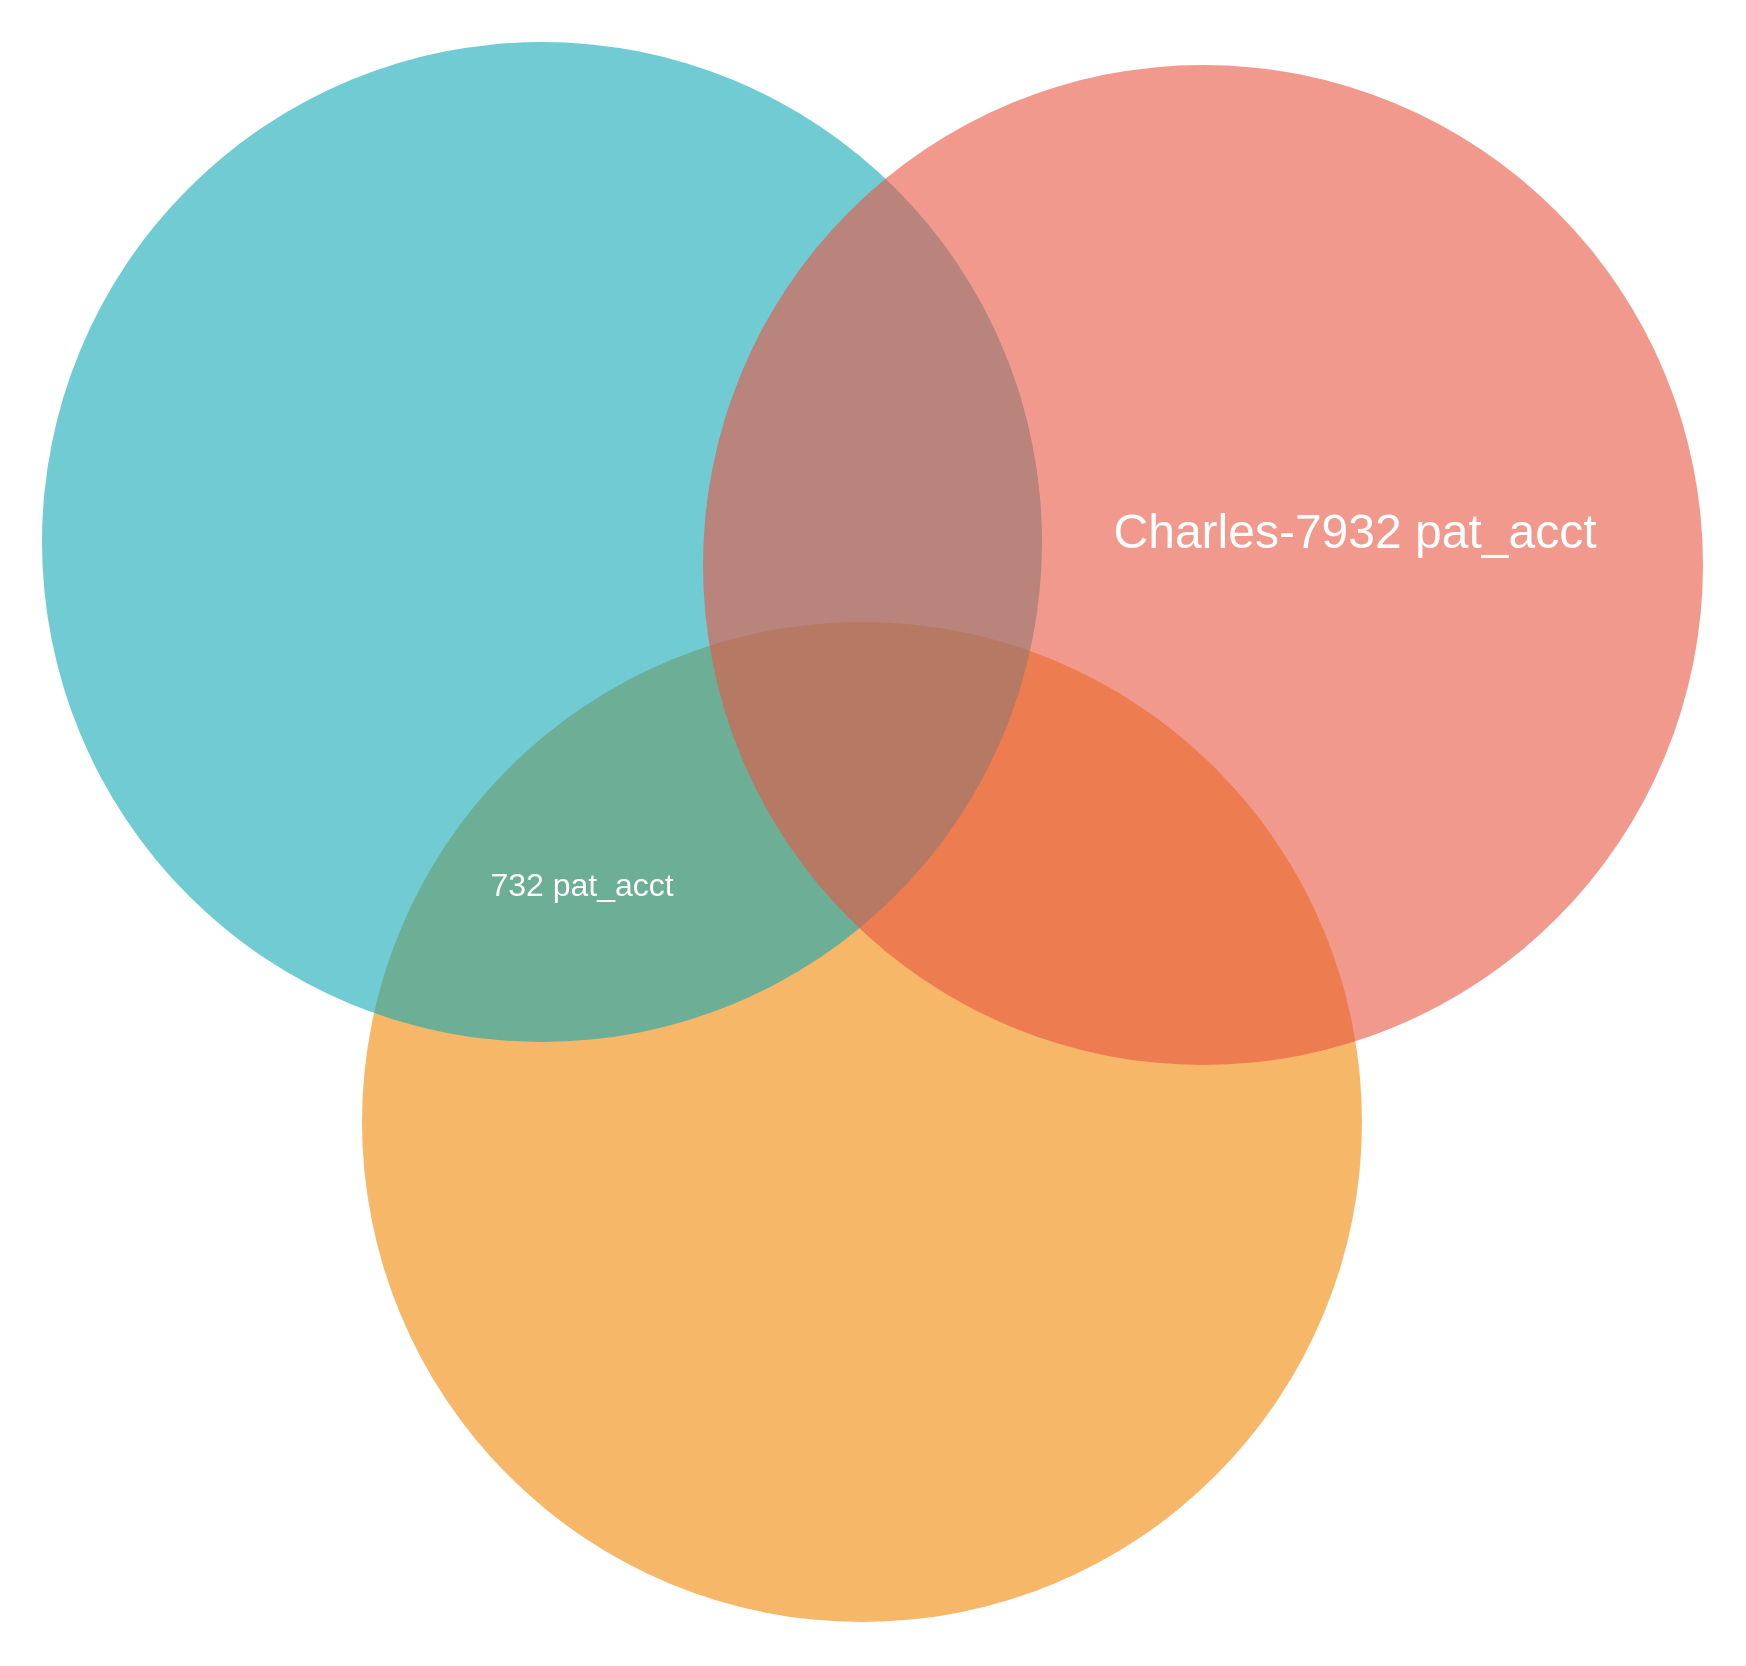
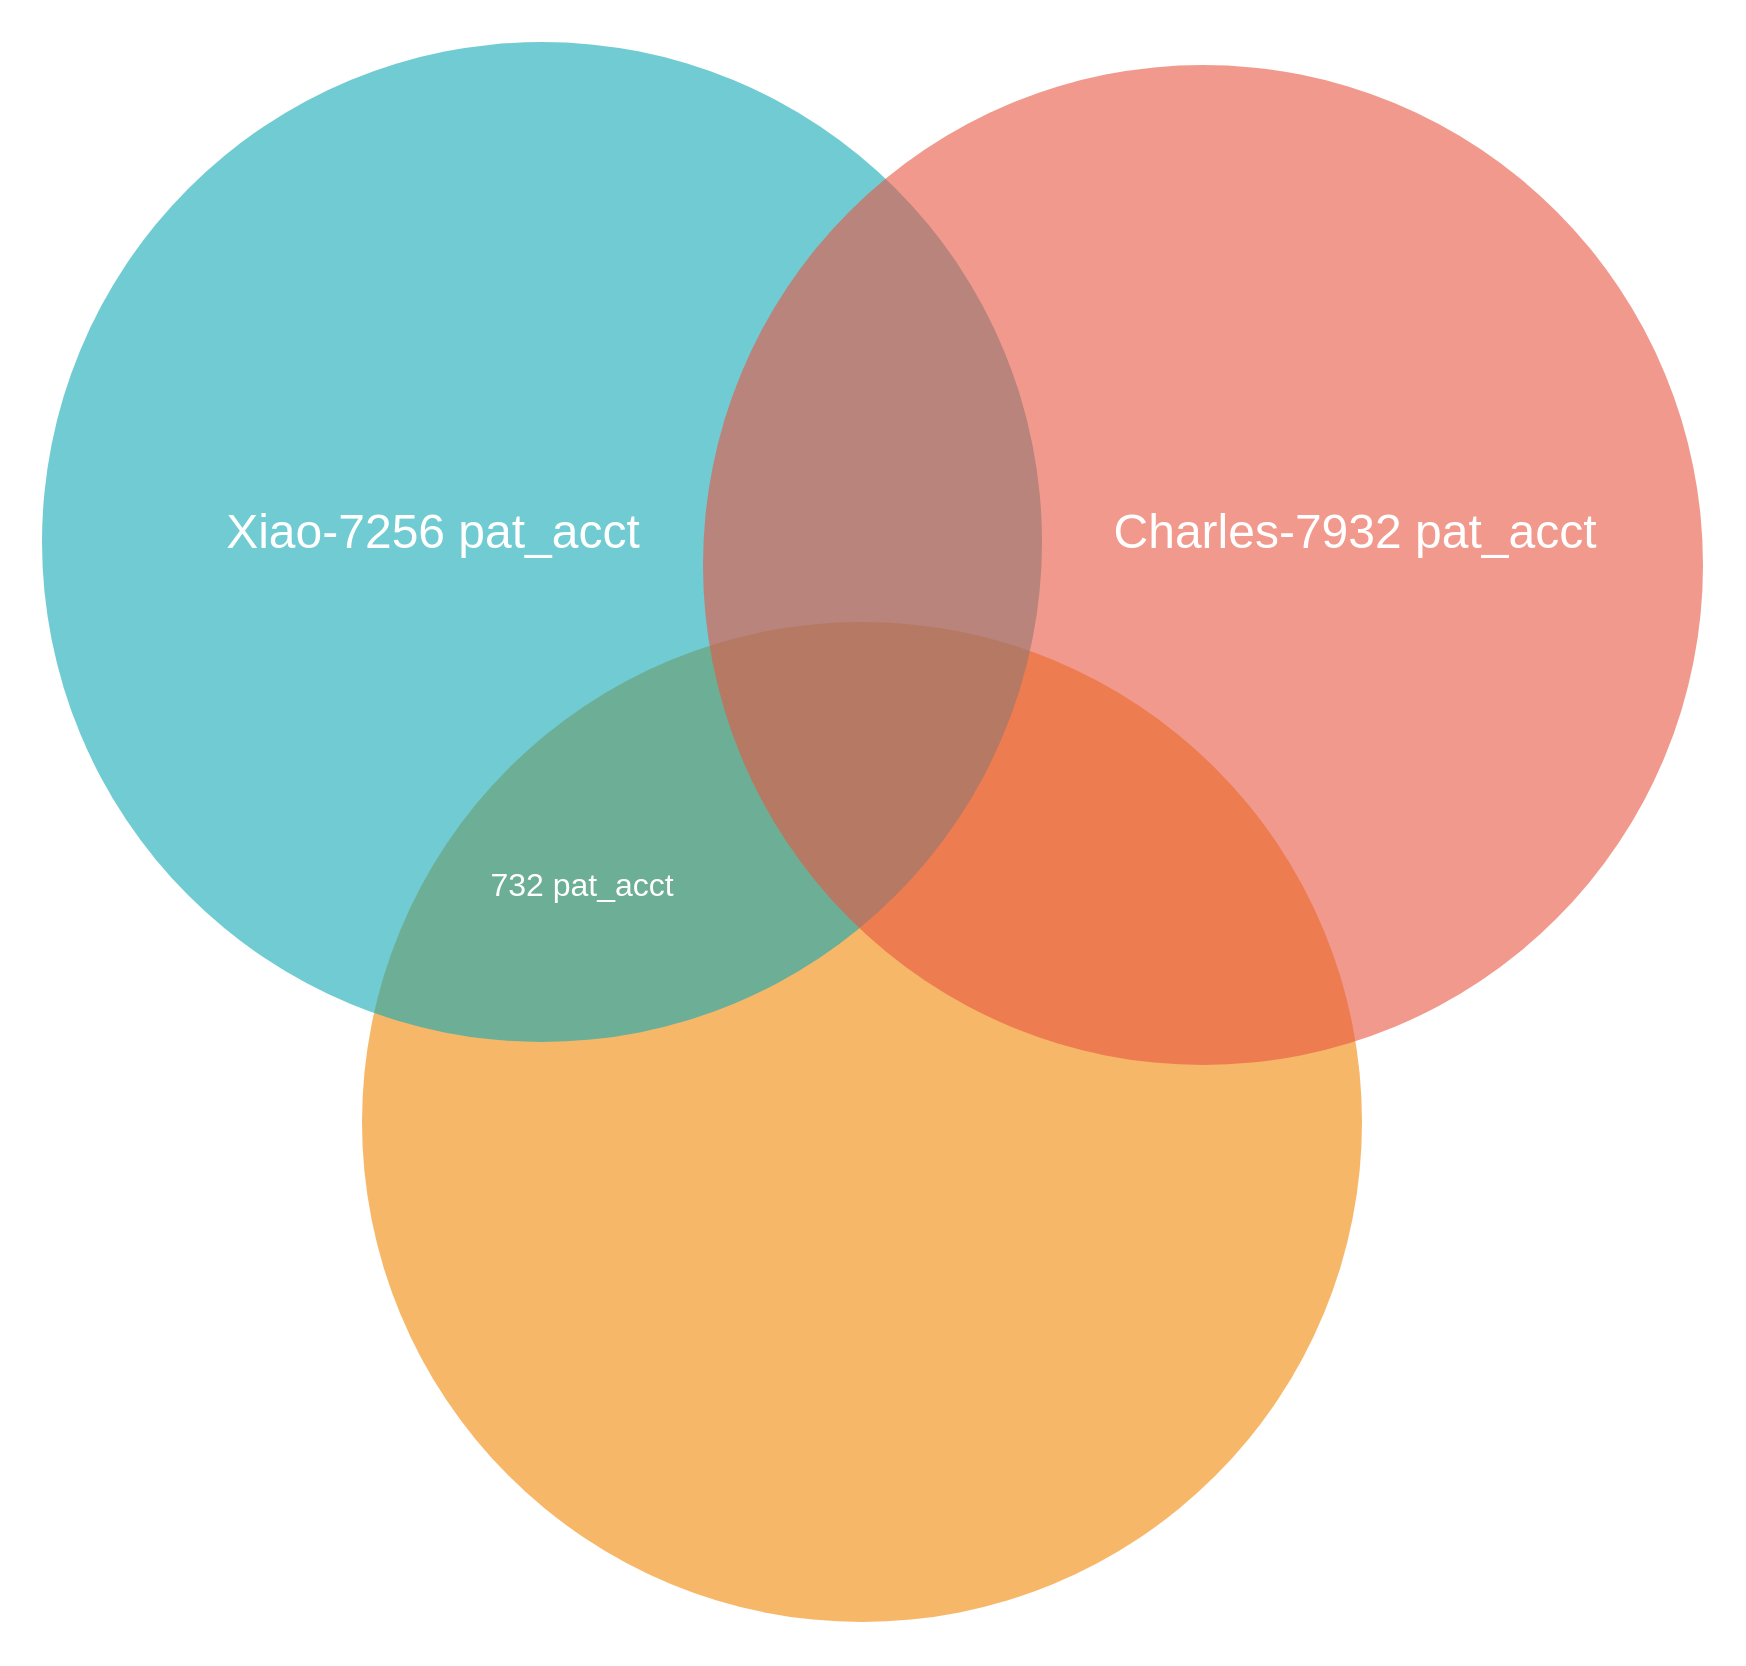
none -> (433, 533)
